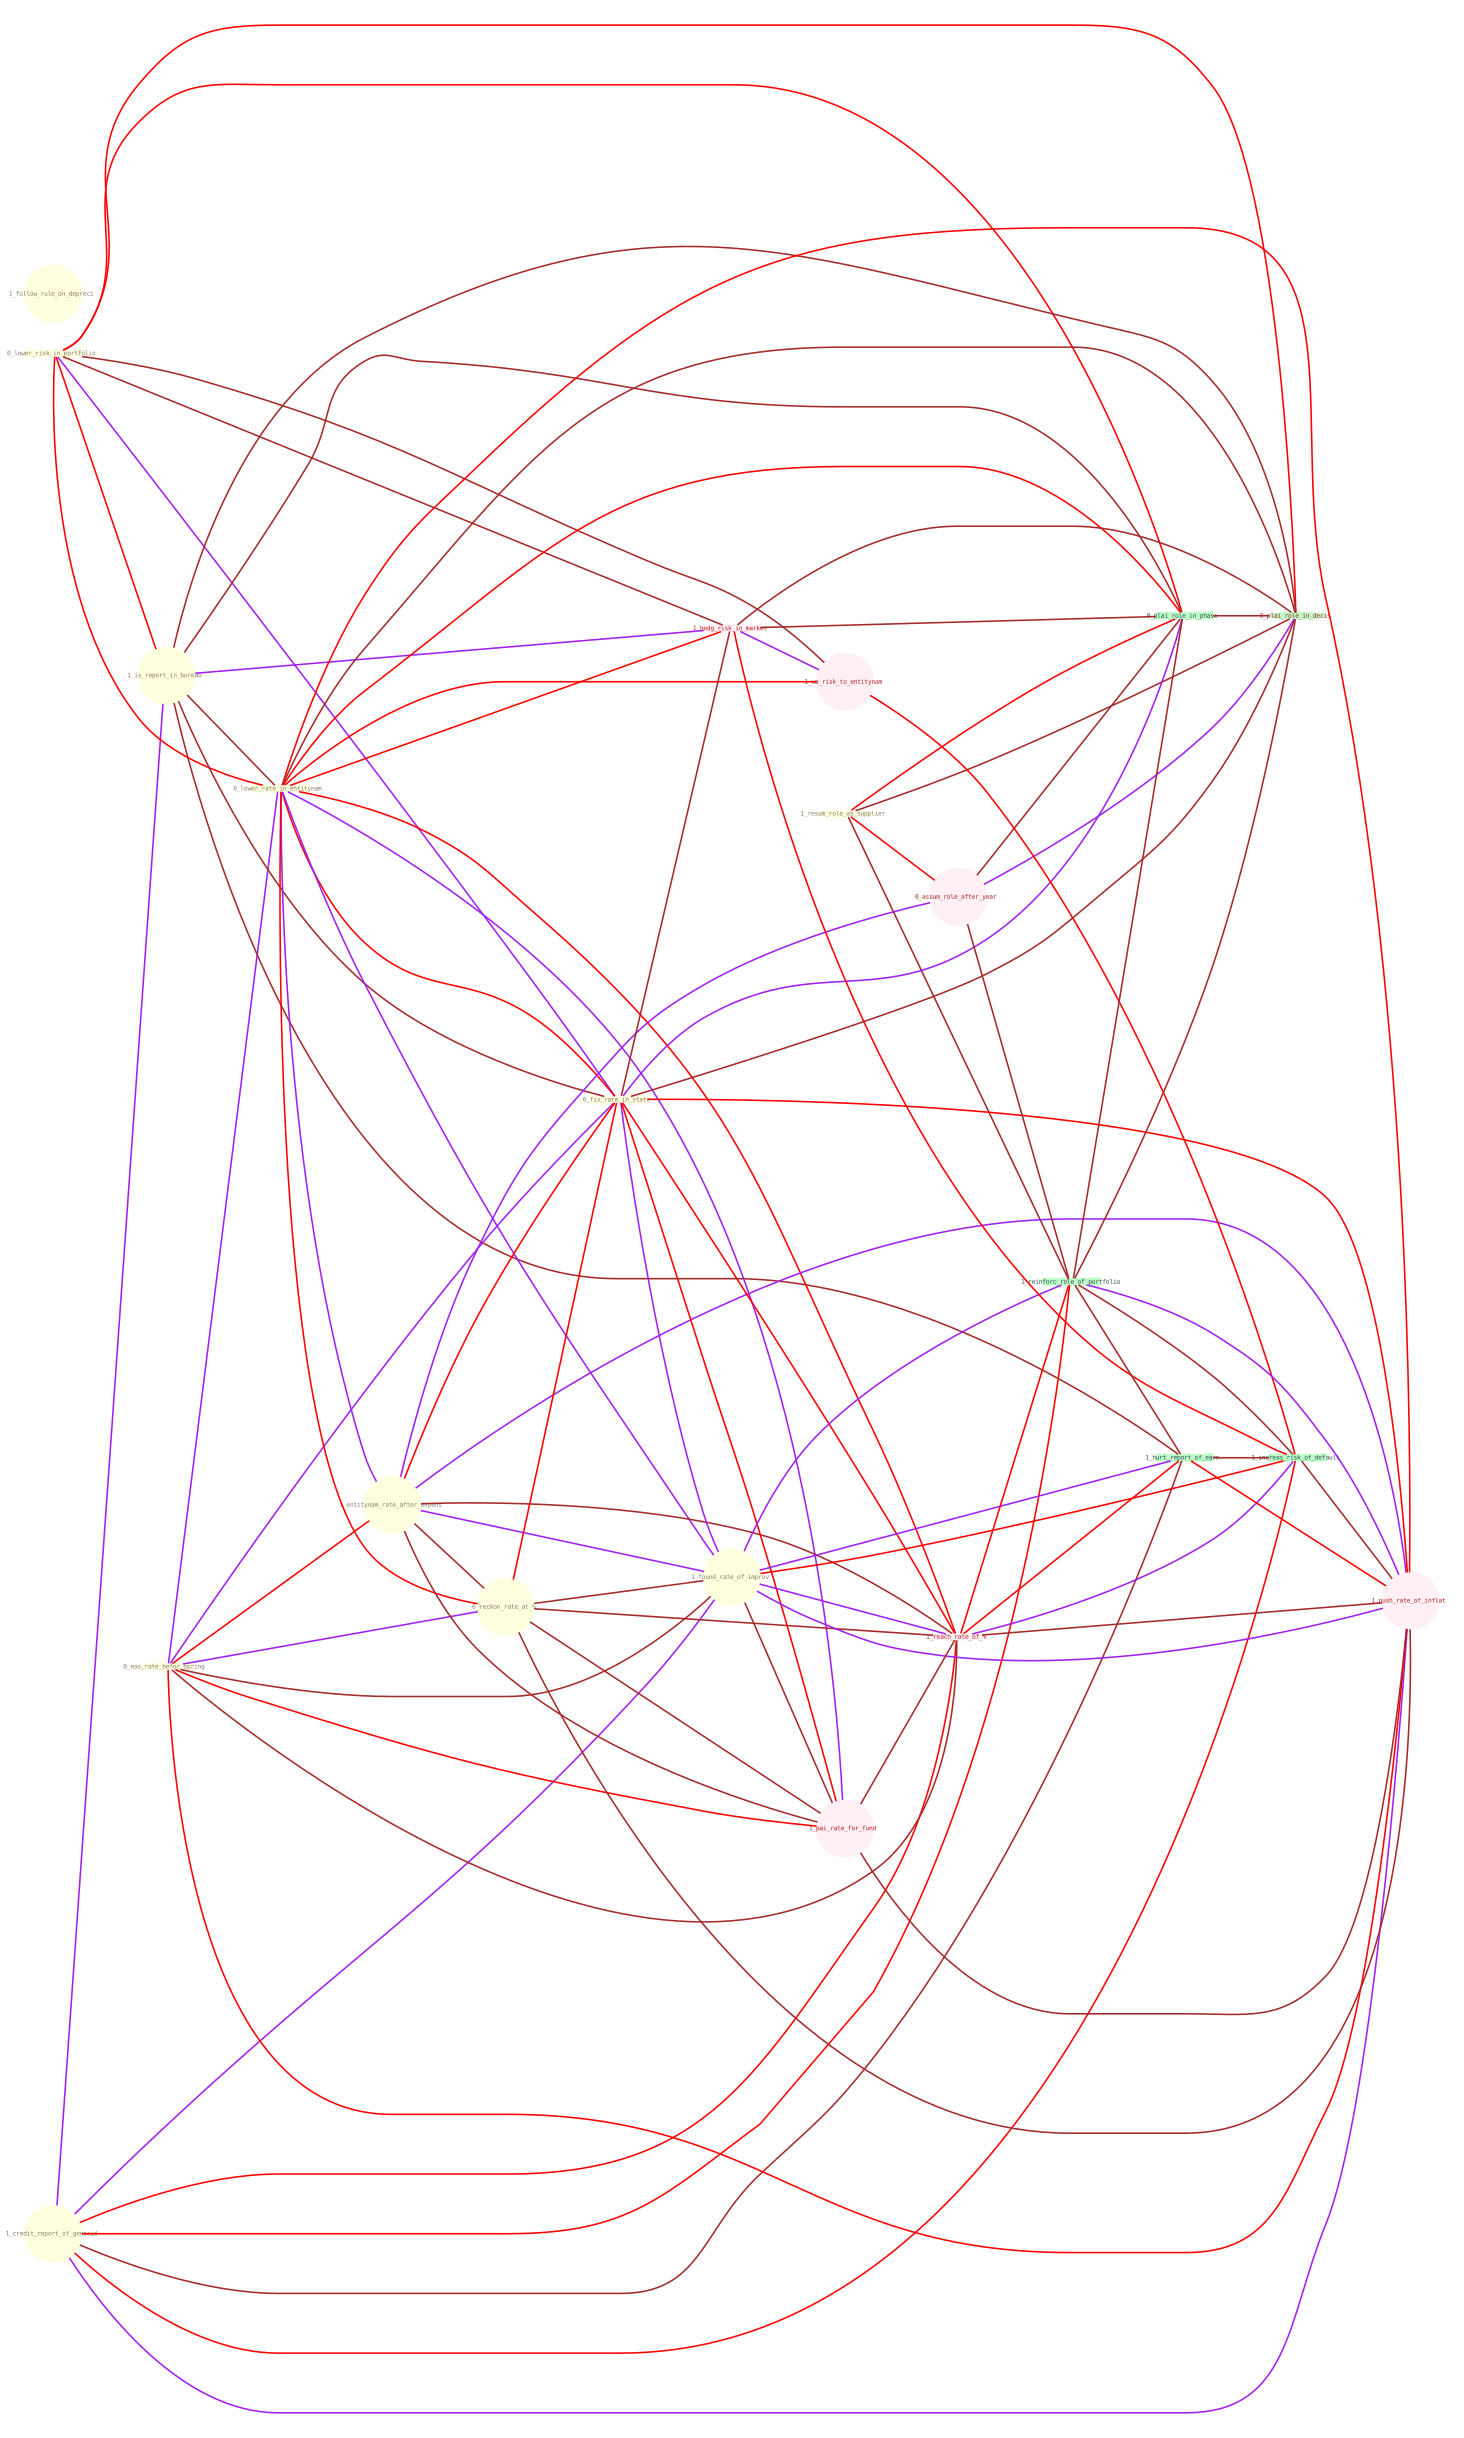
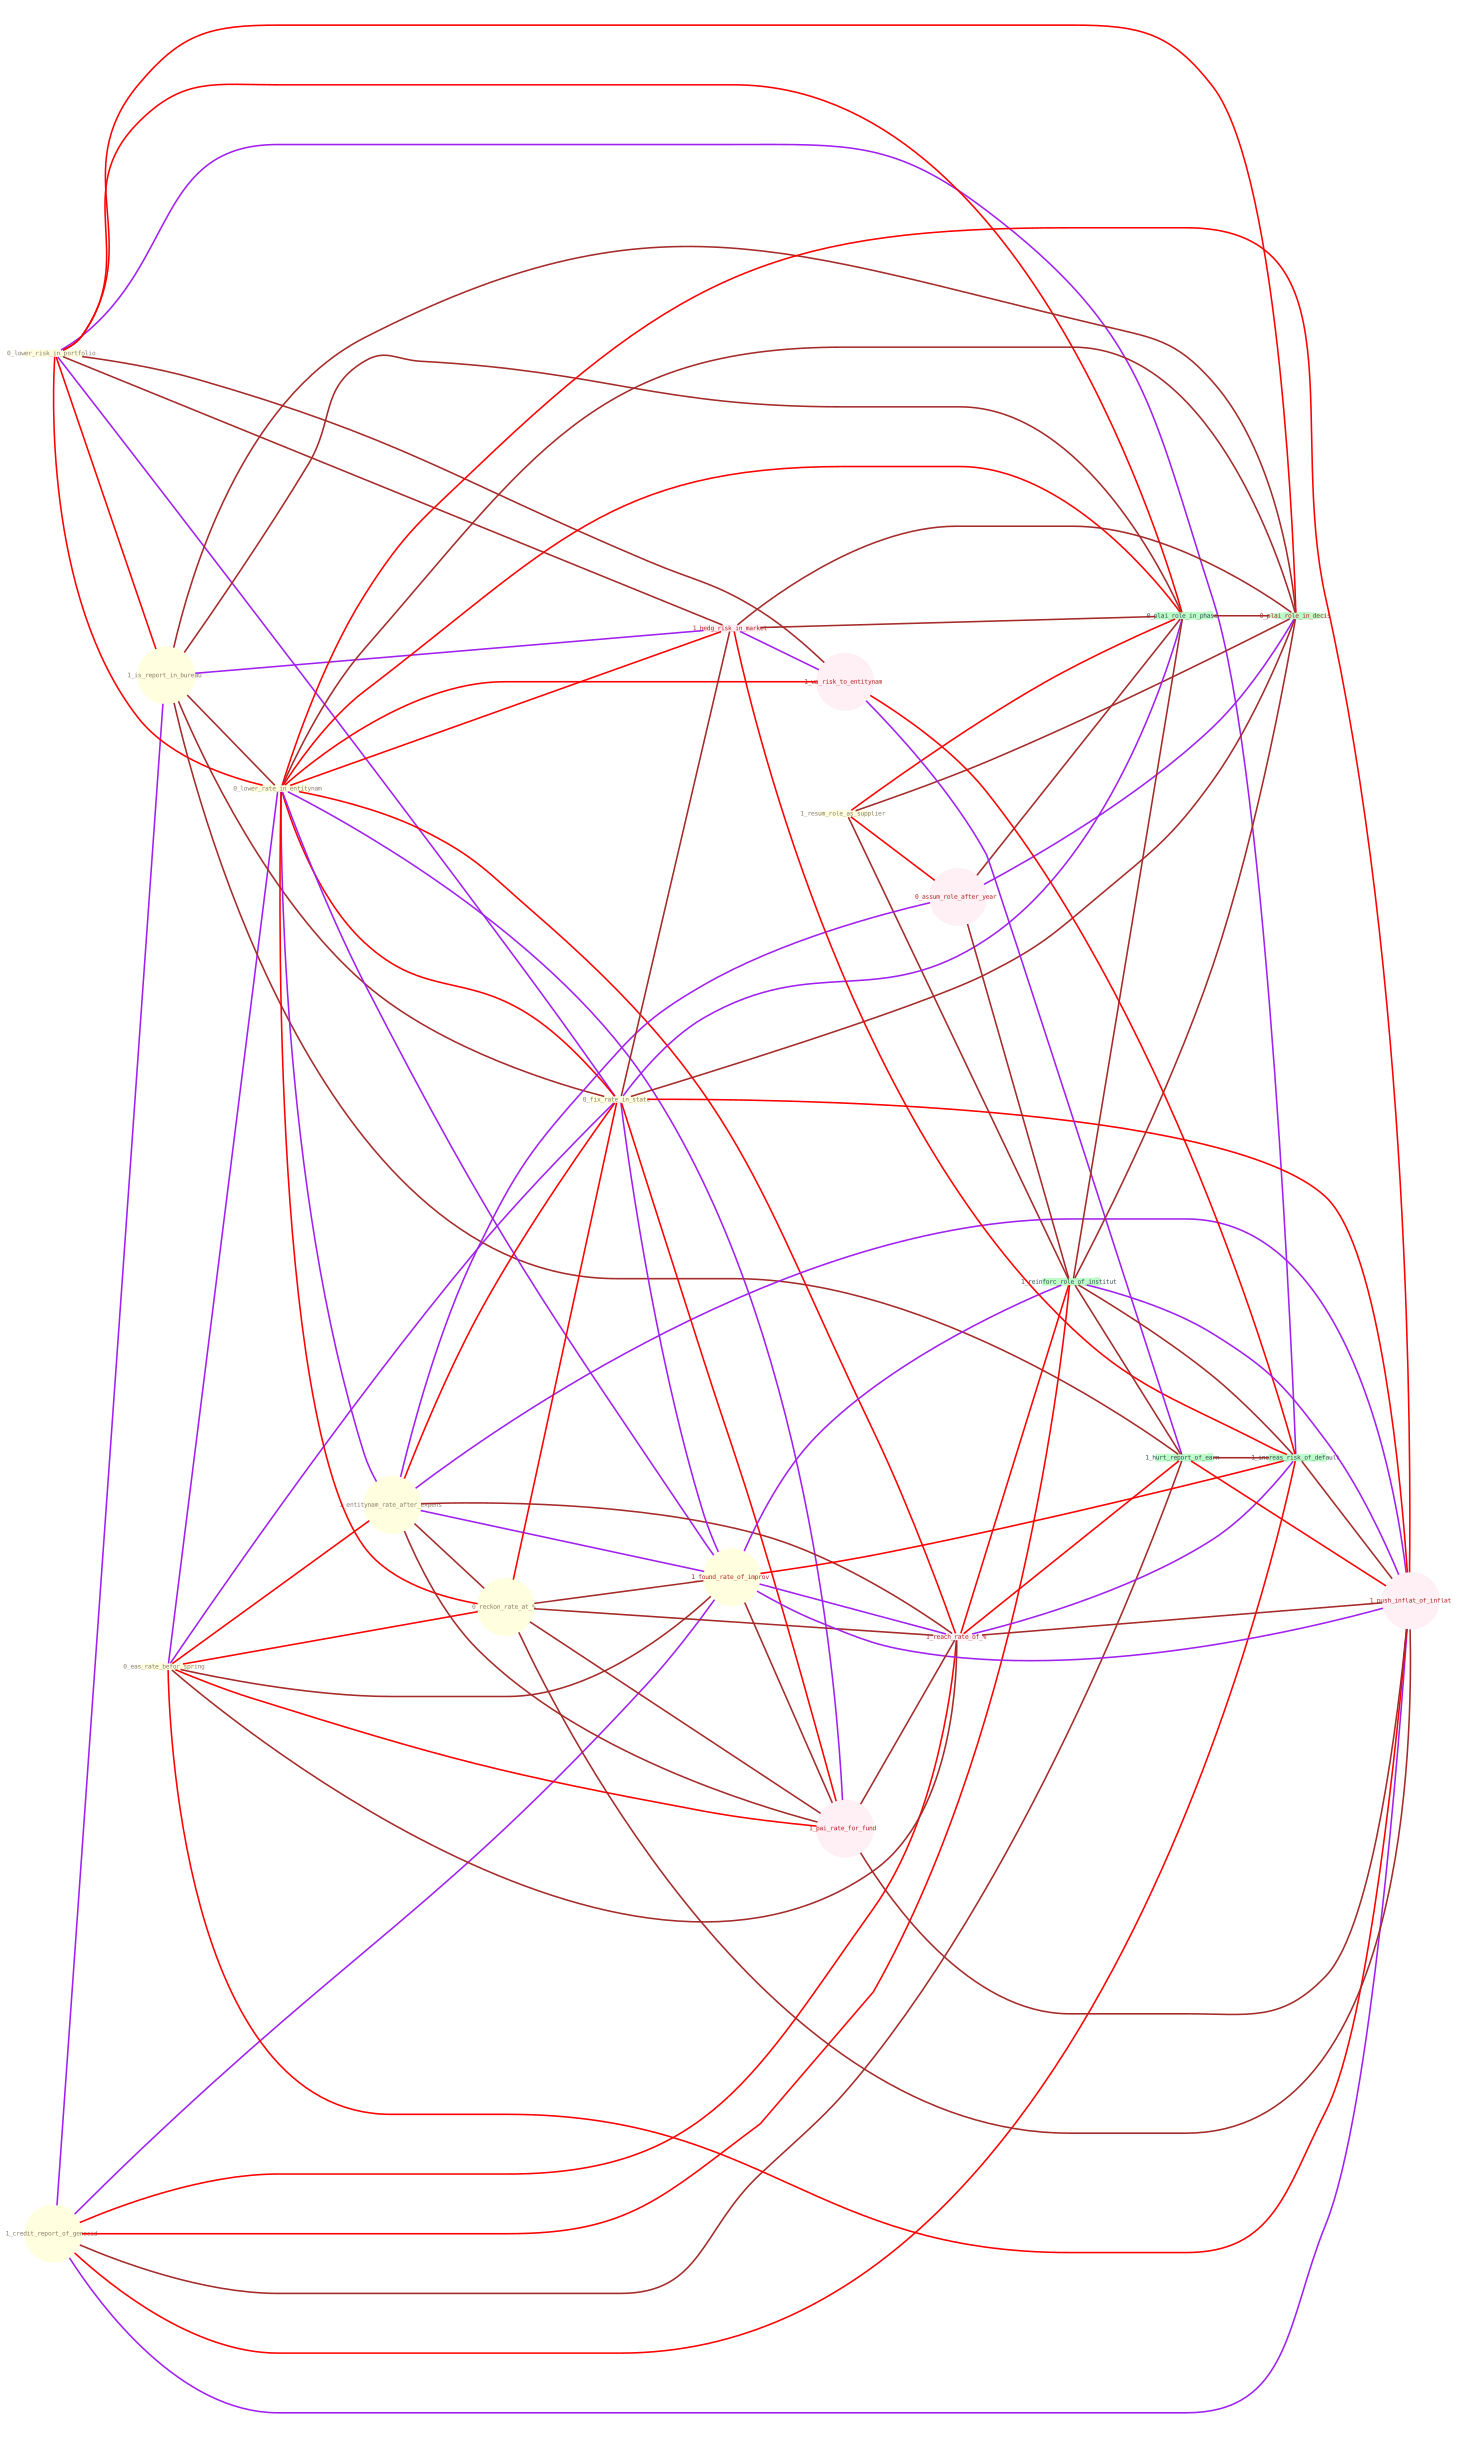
(53, 294) -> none
none -> (1090, 307)
(1071, 1282) -> (1071, 1282)
(792, 1366) -> none
(965, 1516) -> (1054, 1061)
(732, 1577) -> (732, 1577)
(1411, 1601) -> (1411, 1601)
(330, 1638) -> (330, 1638)
